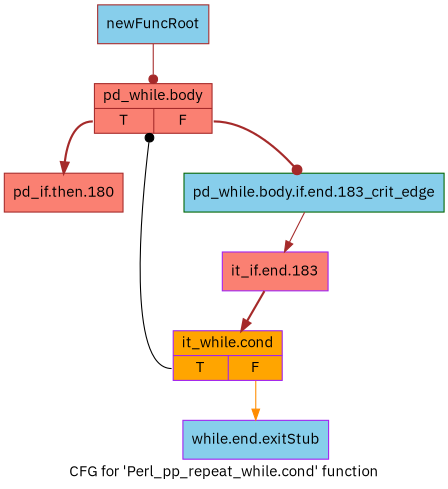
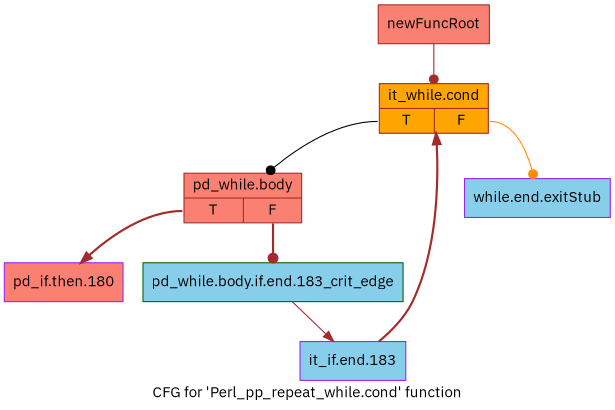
(153, 24) -> (434, 24)
(153, 59) -> (434, 59)
(64, 193) -> (64, 282)
(275, 271) -> (353, 361)
(228, 356) -> (434, 108)
(256, 395) -> (518, 138)
